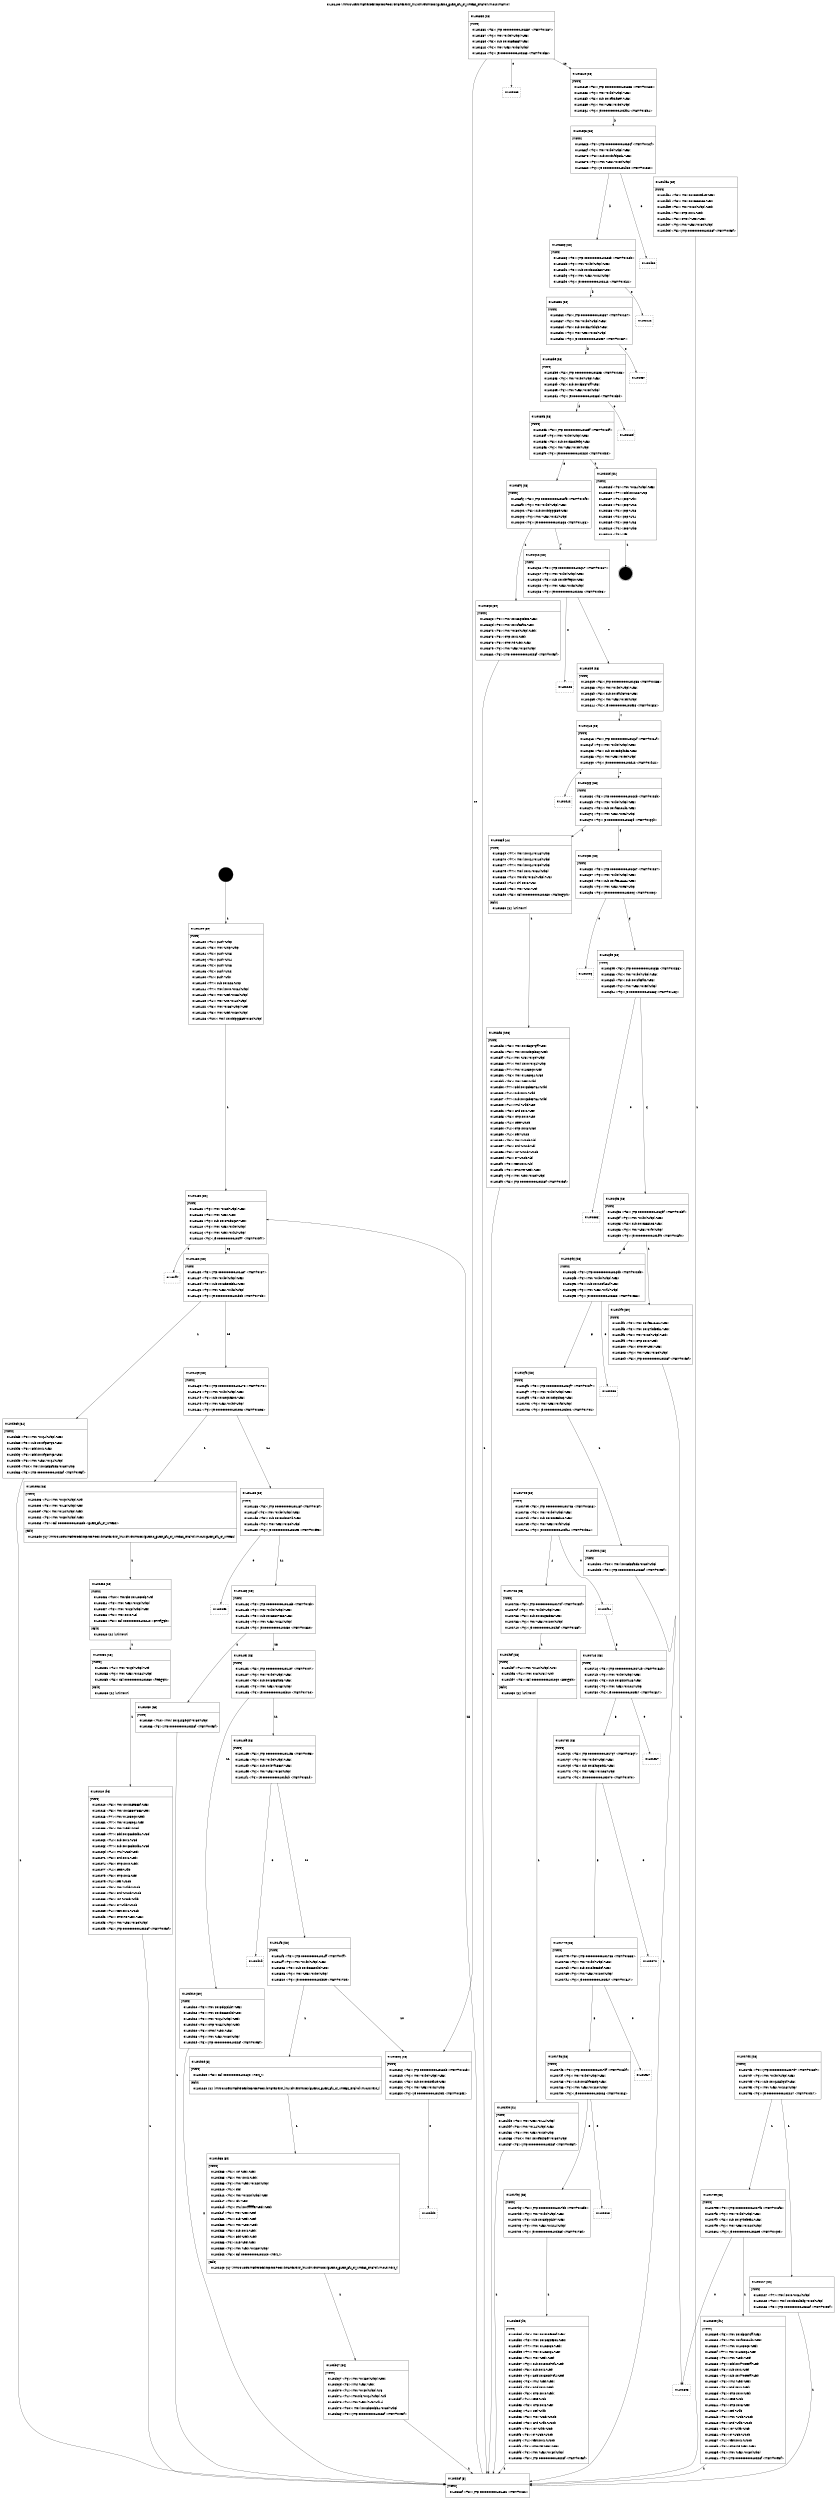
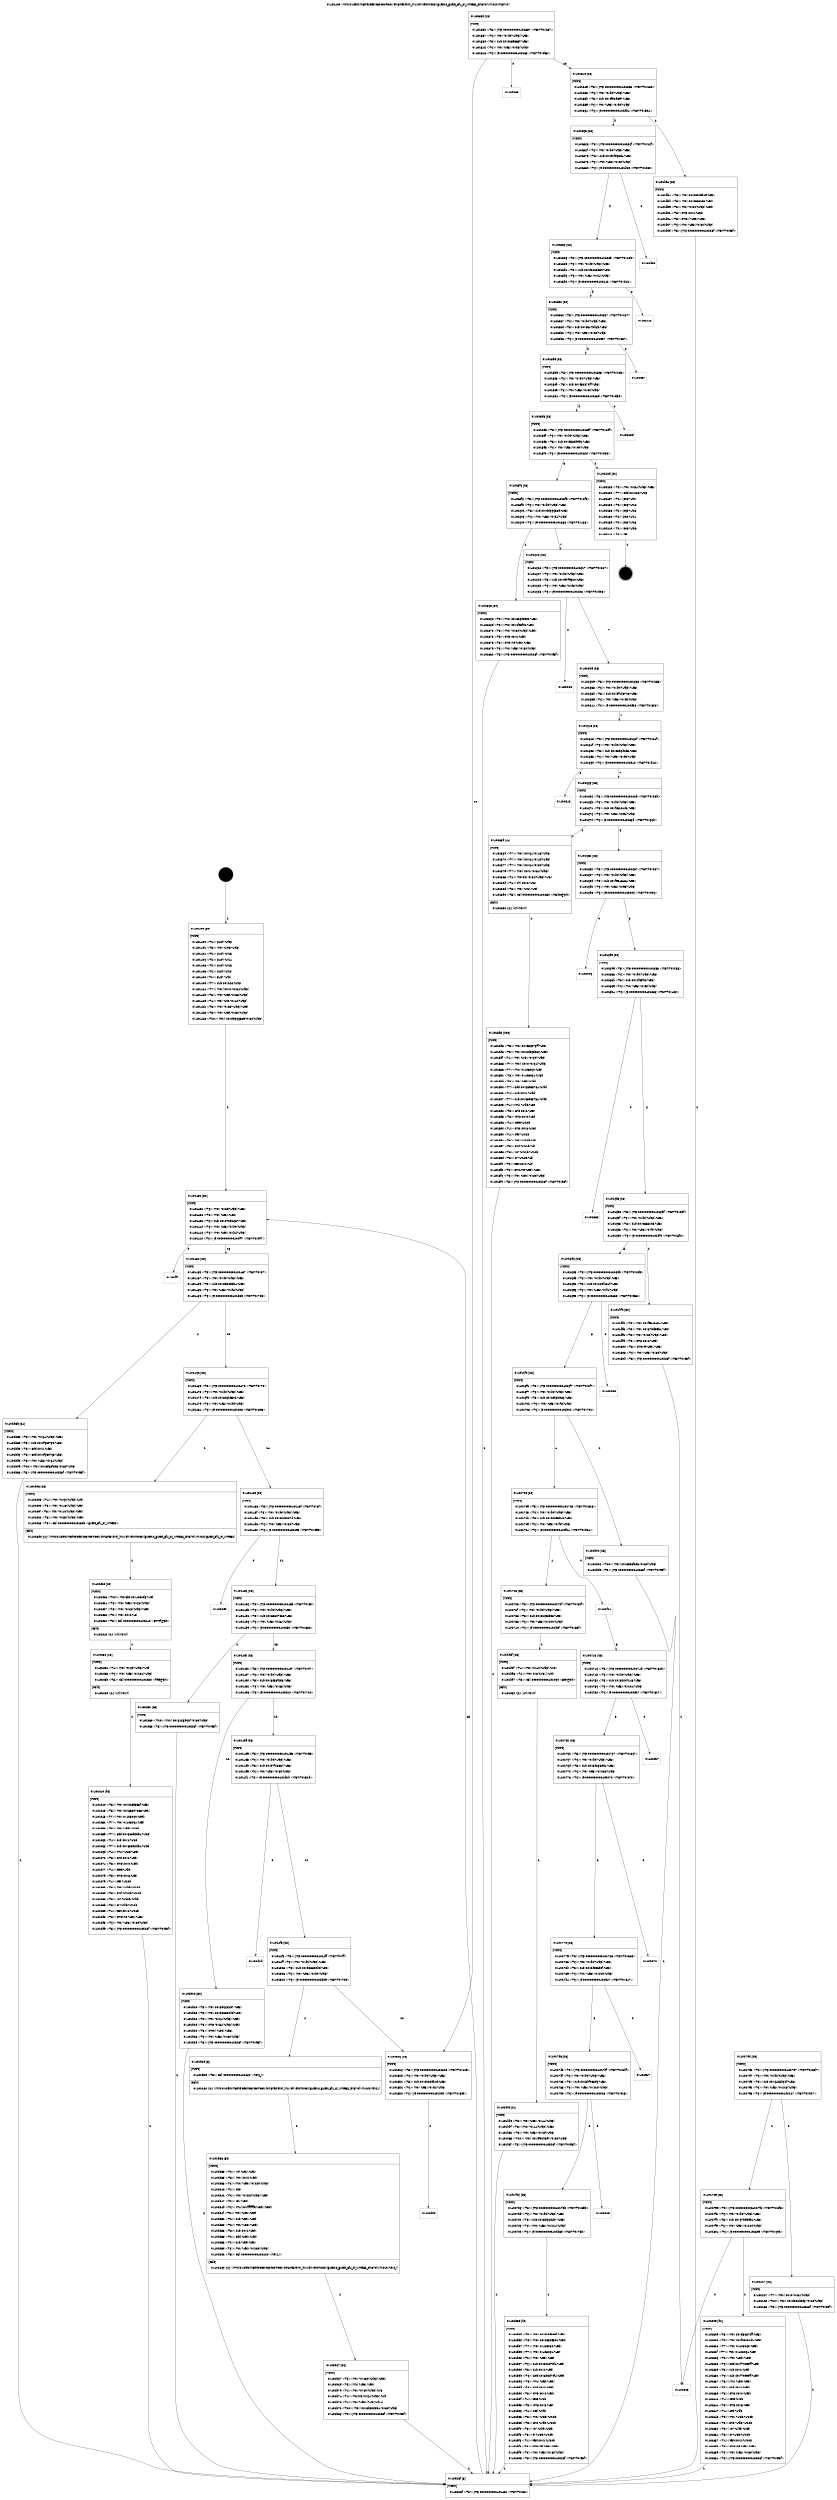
none -> (669, 144)
none -> (554, 1451)
